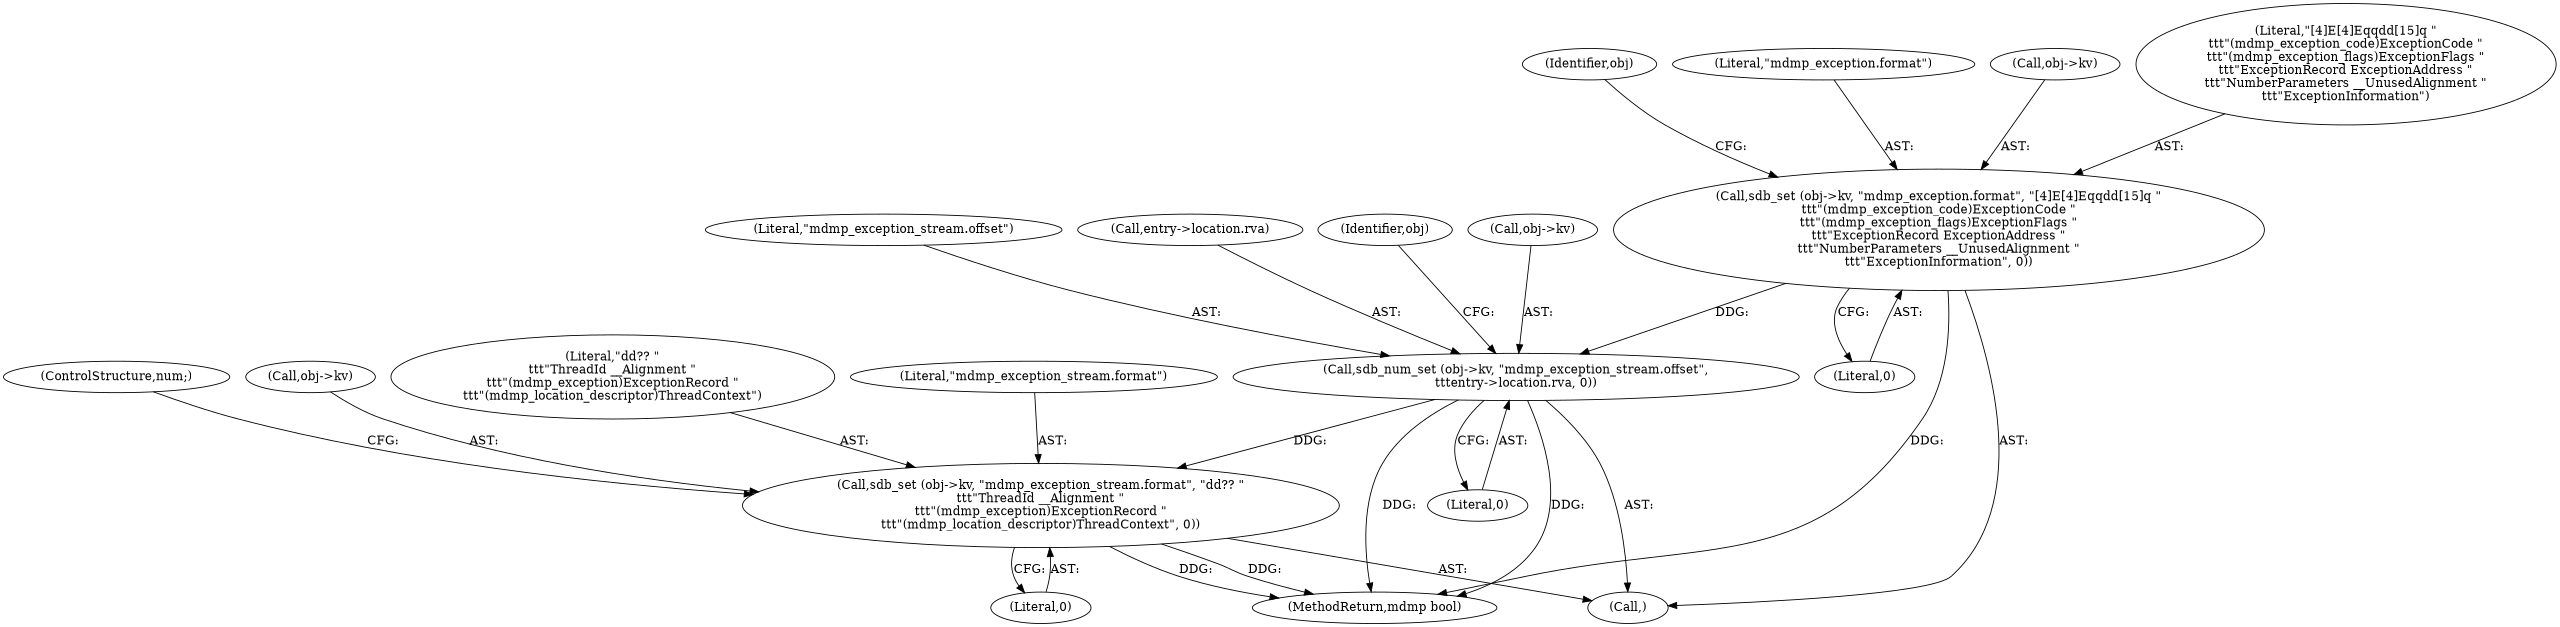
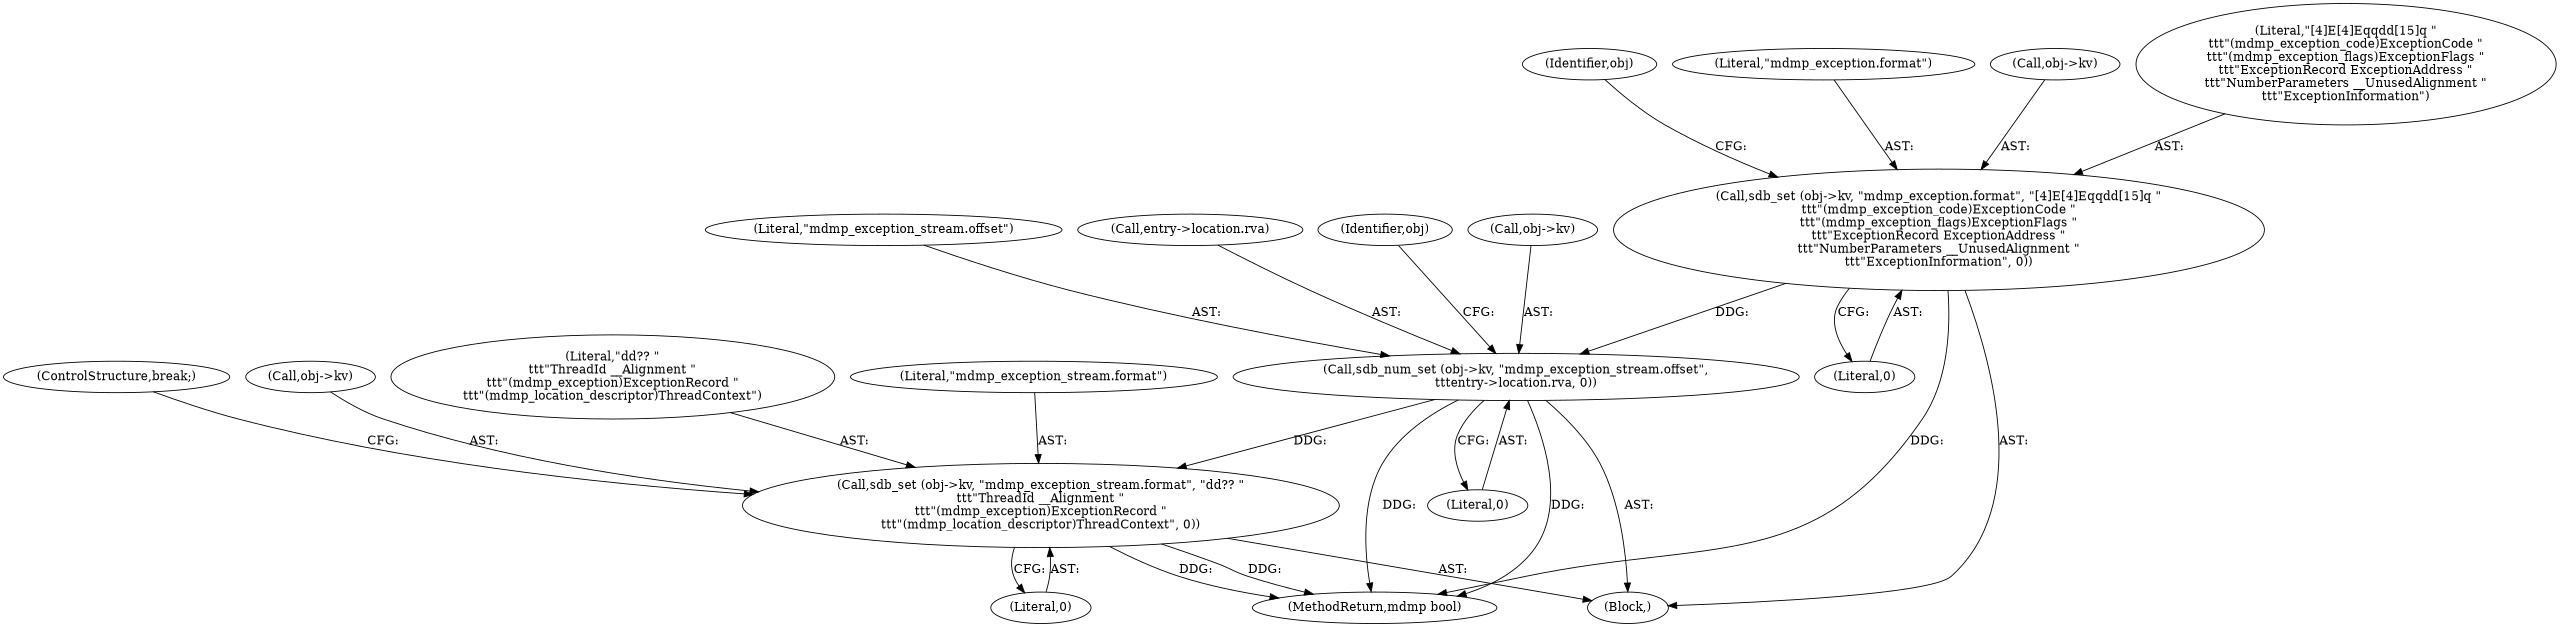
(117, 377) -> (117, 377)
(1628, 608) -> (1628, 608)
